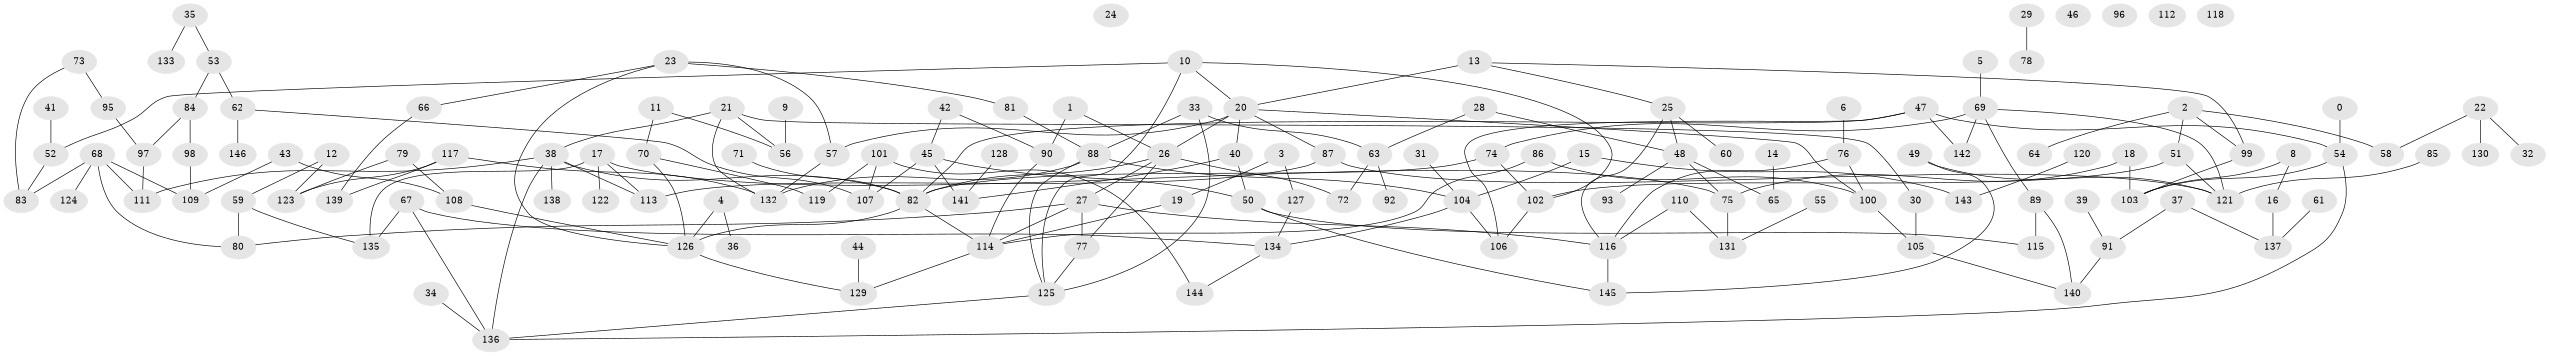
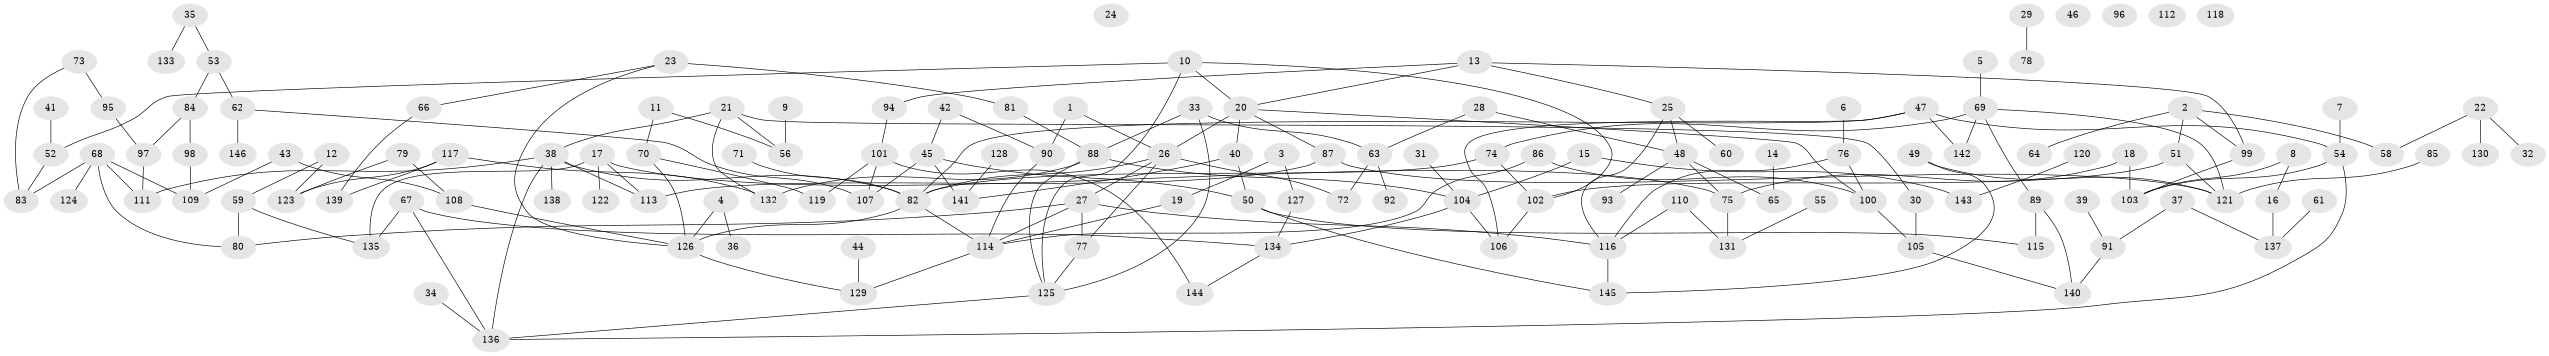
none -> (889, 108)
(2340, 108) -> (2340, 108)
(832, 155) -> none
